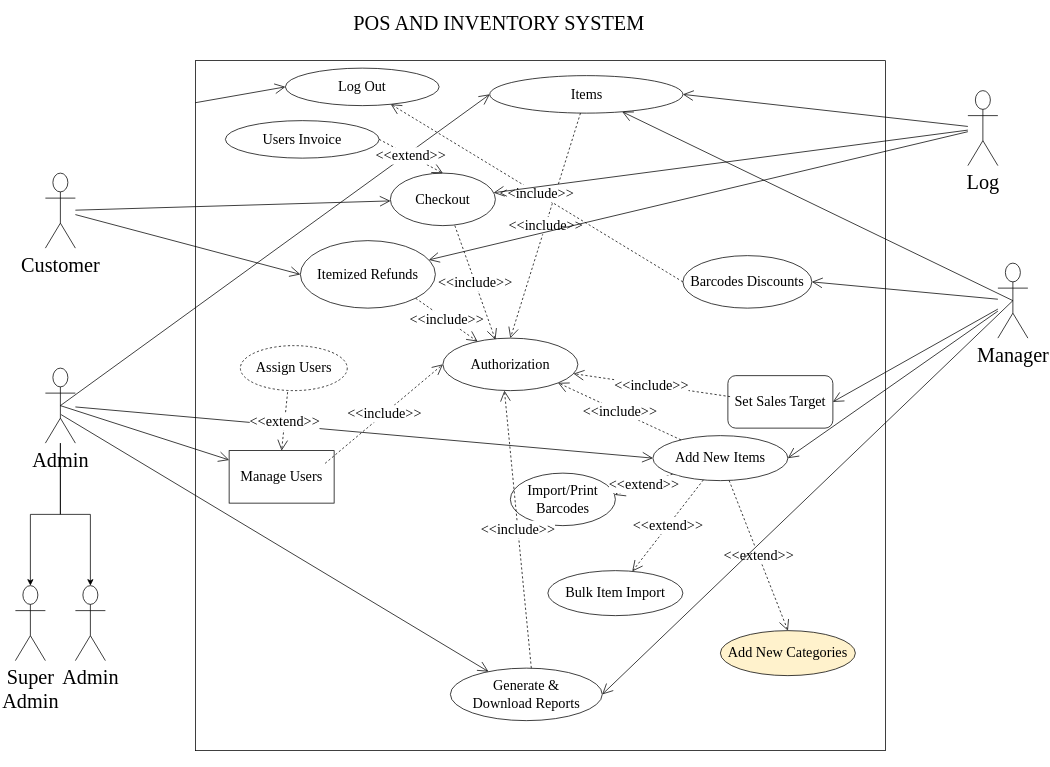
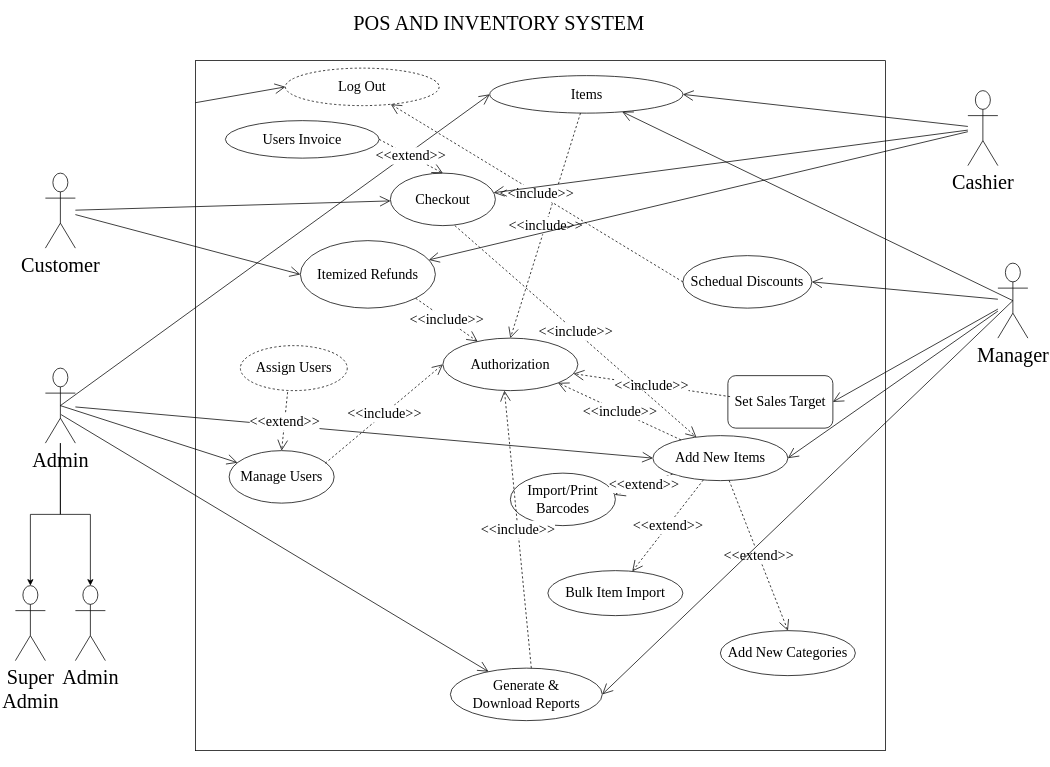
(362, 87) -> (362, 87)
(983, 183) -> (983, 183)
(475, 281) -> (590, 343)
(747, 282) -> (747, 282)
(282, 477) -> (282, 477)
(788, 653) -> (788, 653)
